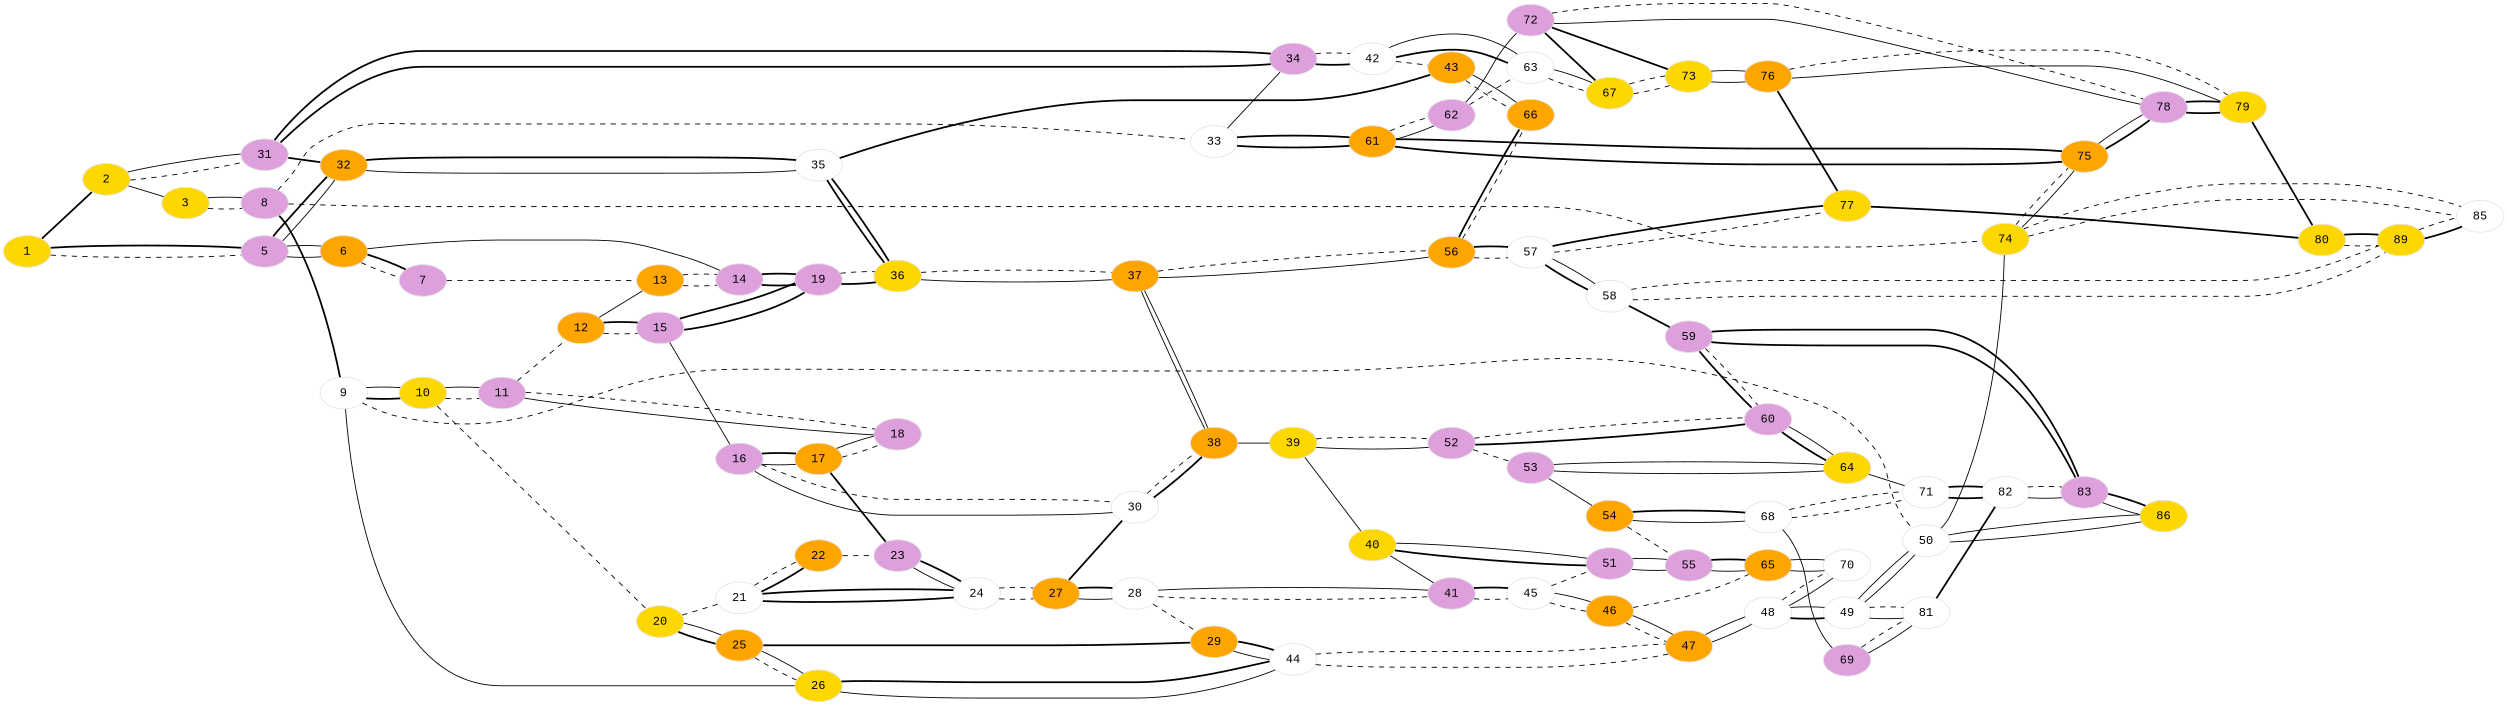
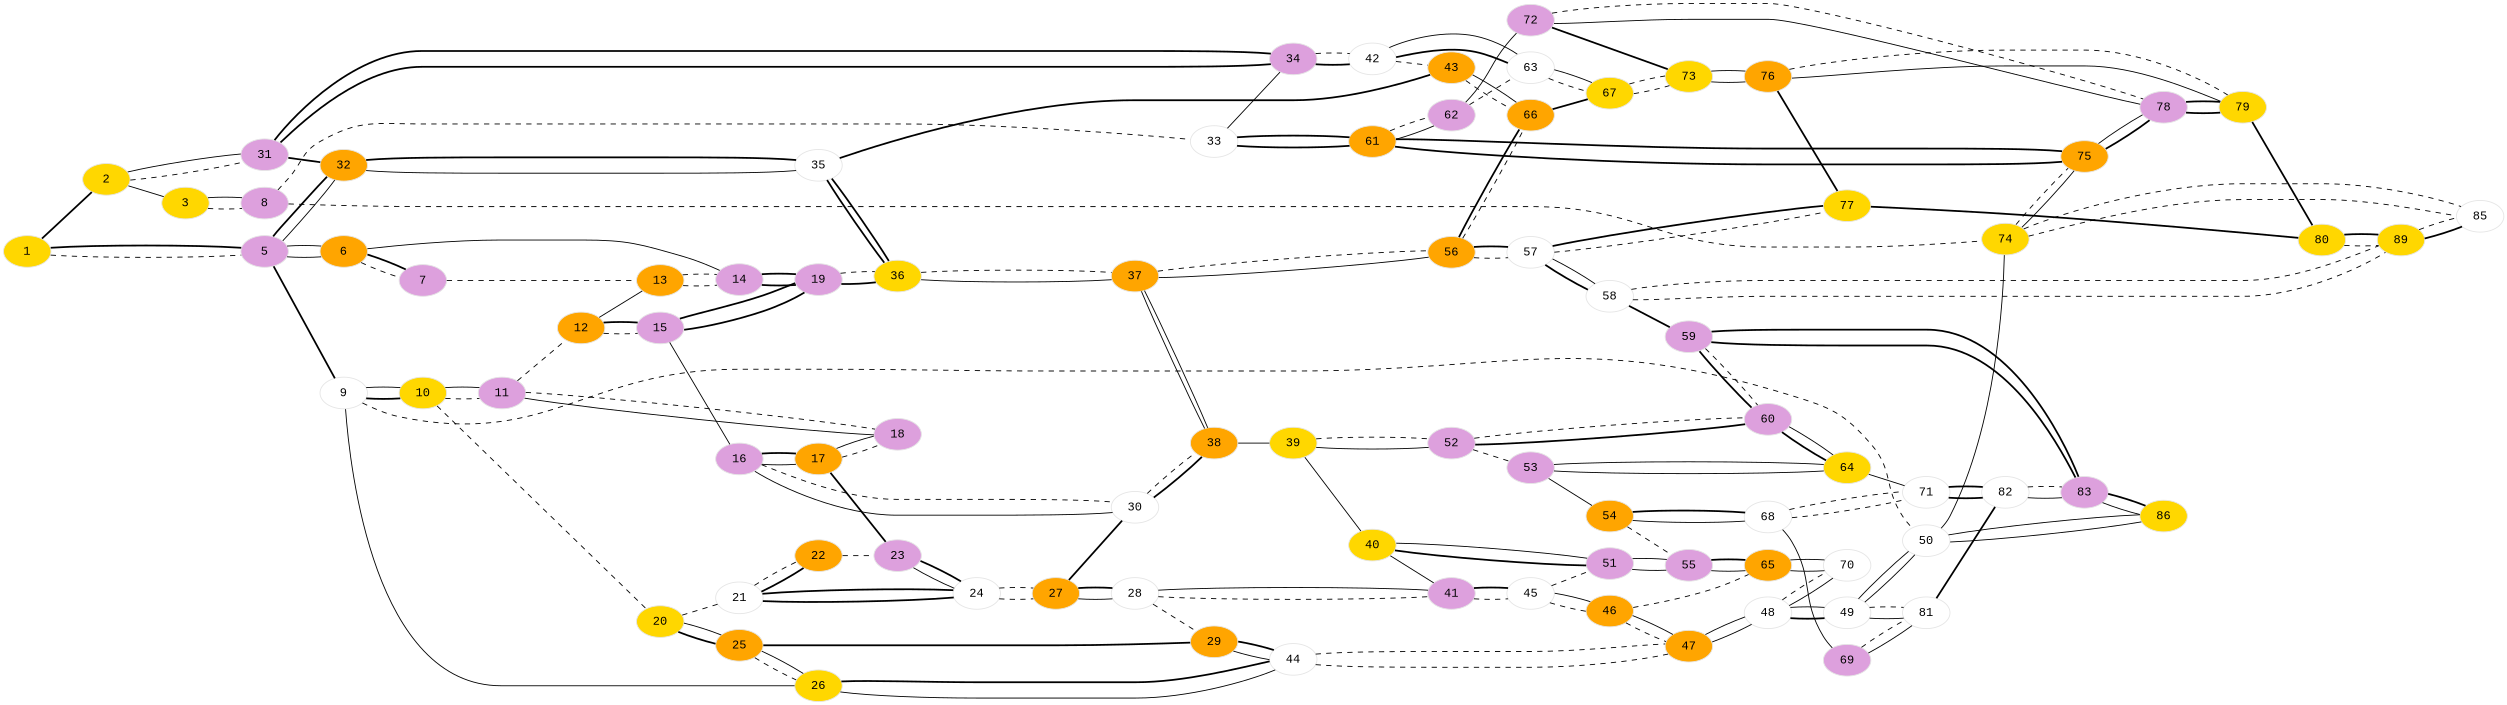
(1570, 57) -> (1570, 104)
(318, 293) -> (304, 322)
